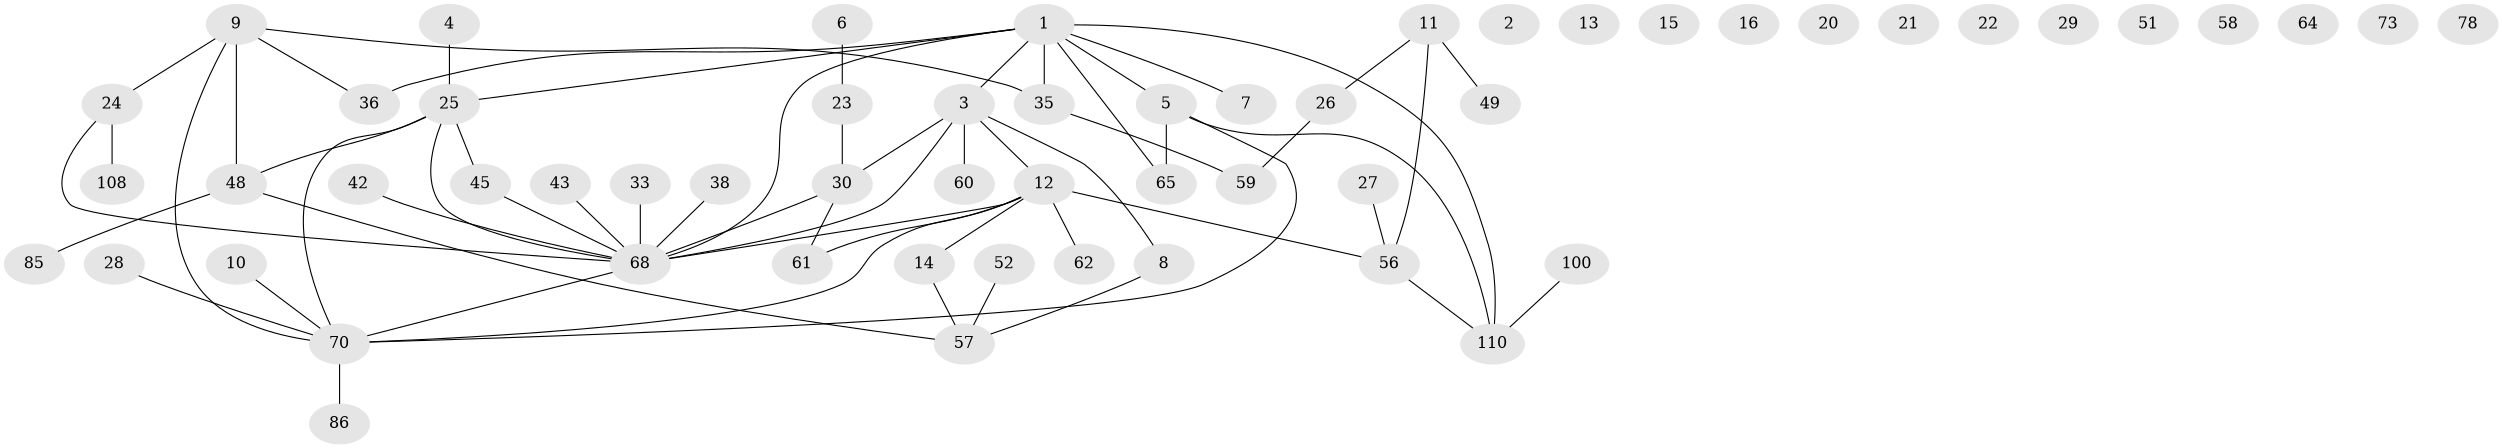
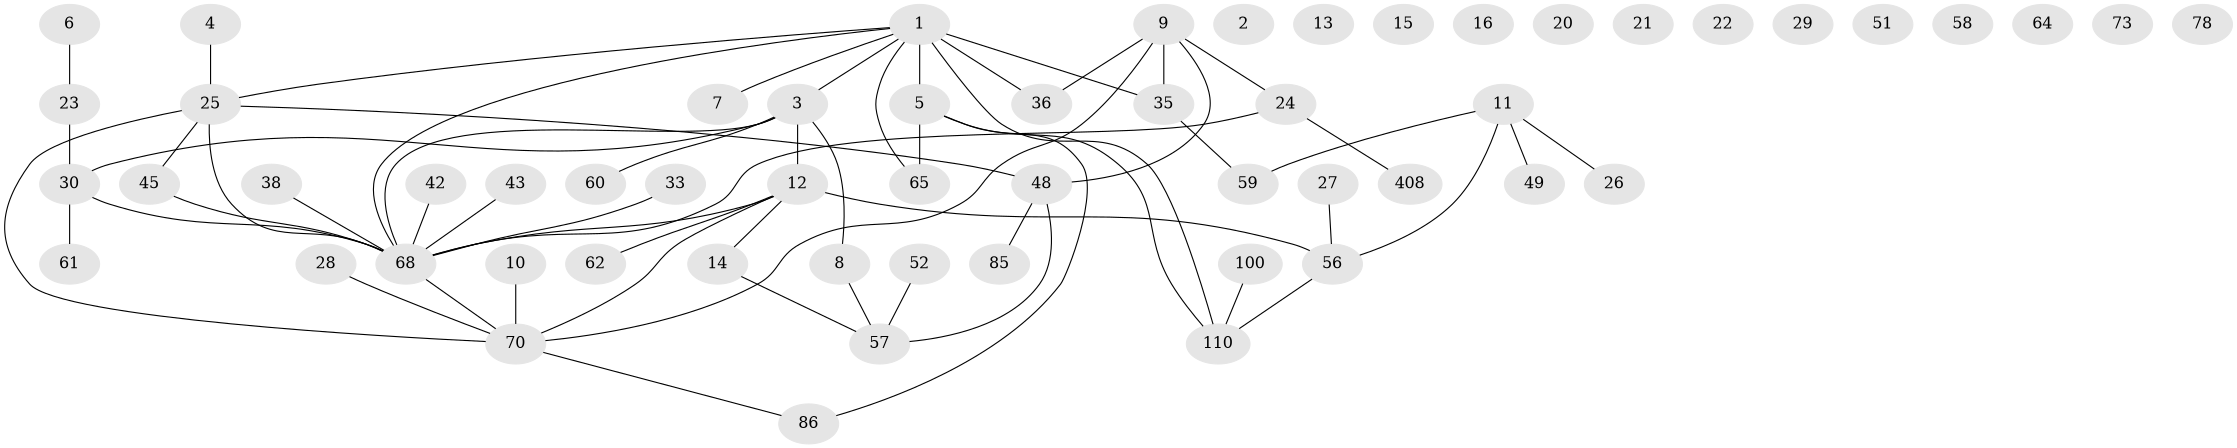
(1286, 144) -> (1372, 137)
(112, 184) -> (1410, 184)
(894, 231) -> none
(925, 318) -> (1063, 279)
